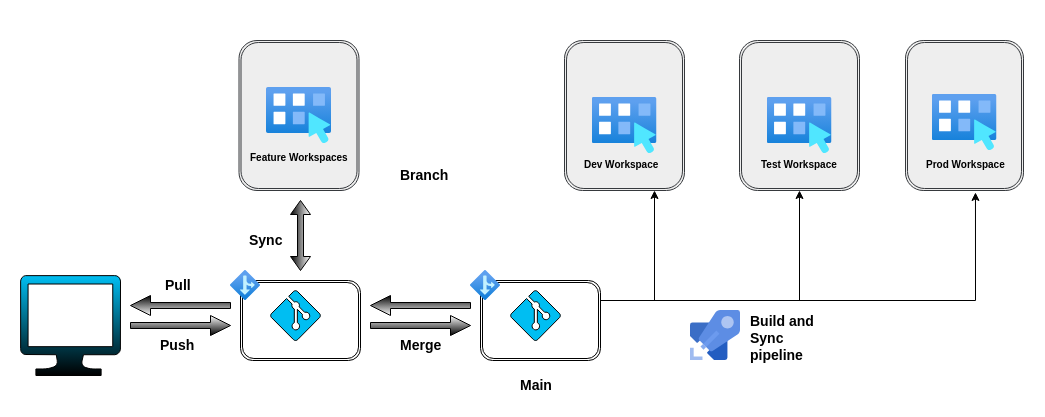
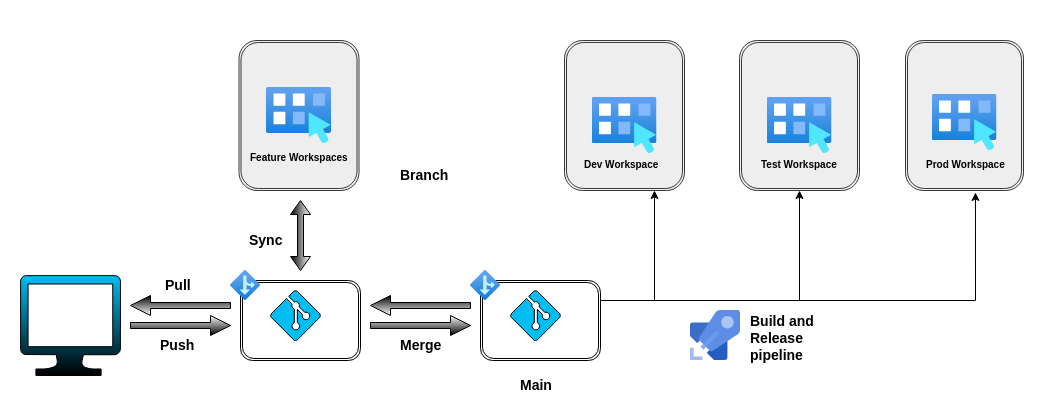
(792, 339) -> (792, 339)
